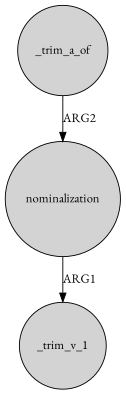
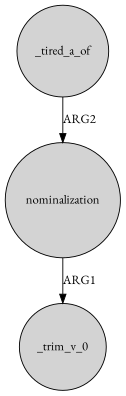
(63, 51) -> (63, 51)
(63, 346) -> (63, 347)
